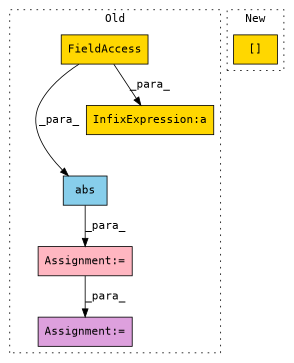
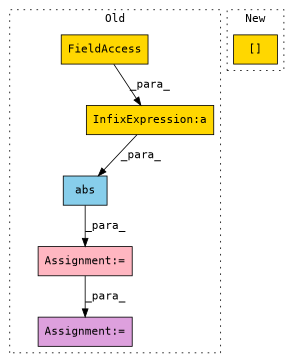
(37, 113) -> (120, 152)
